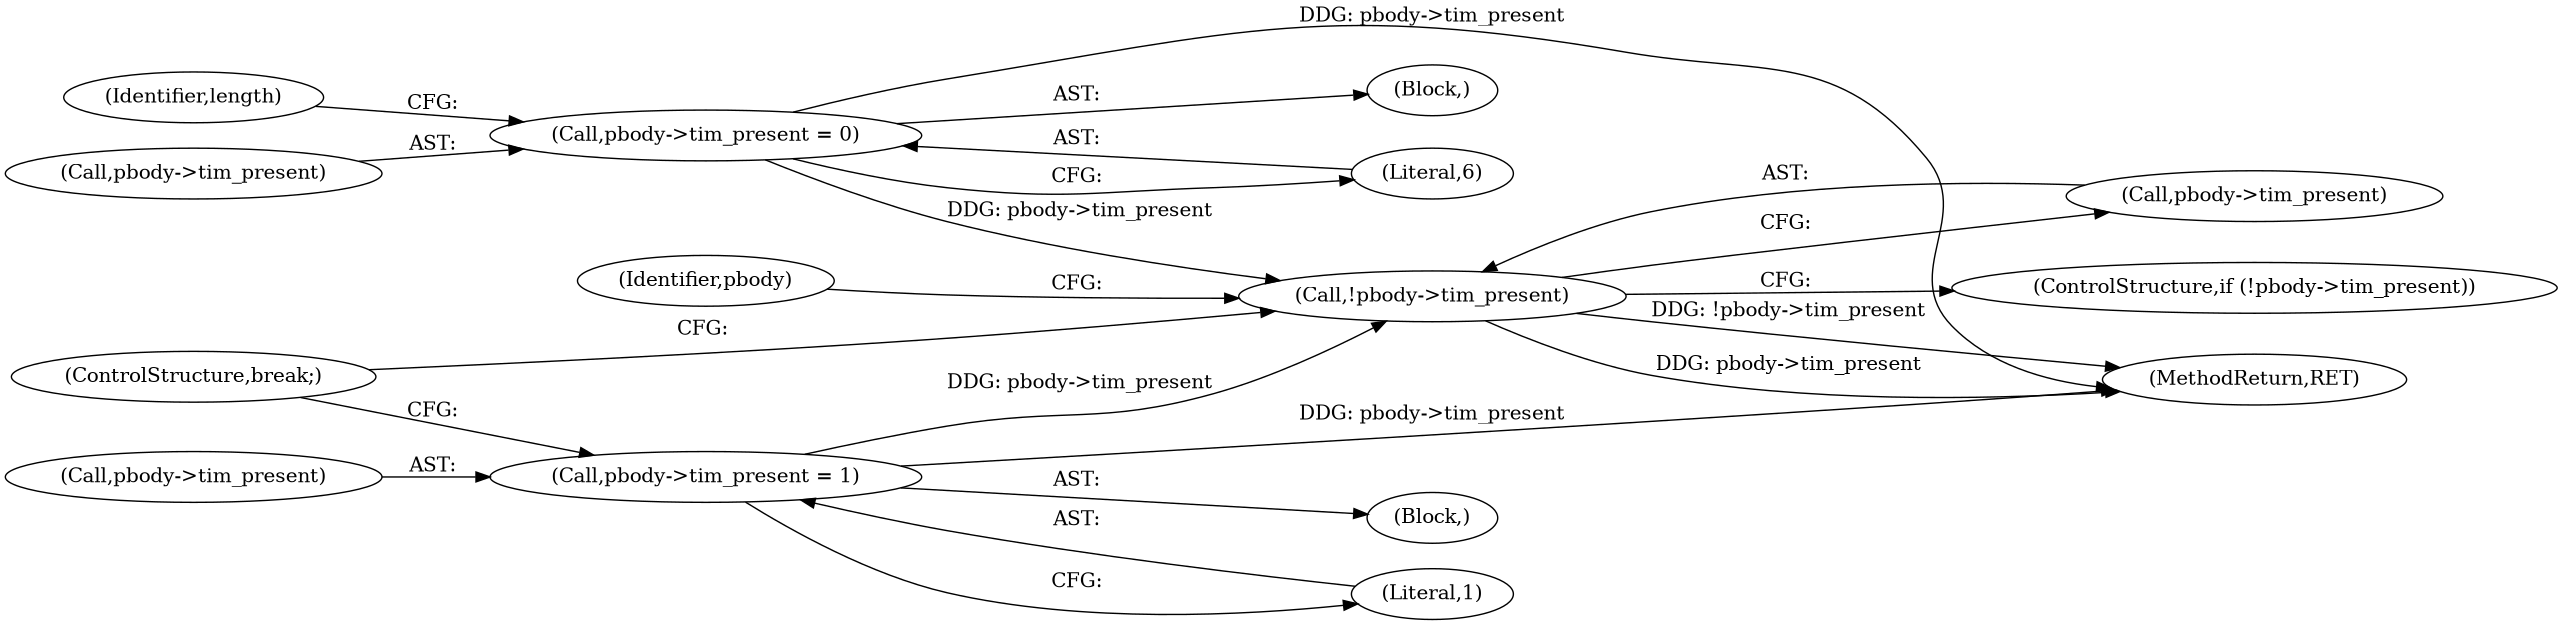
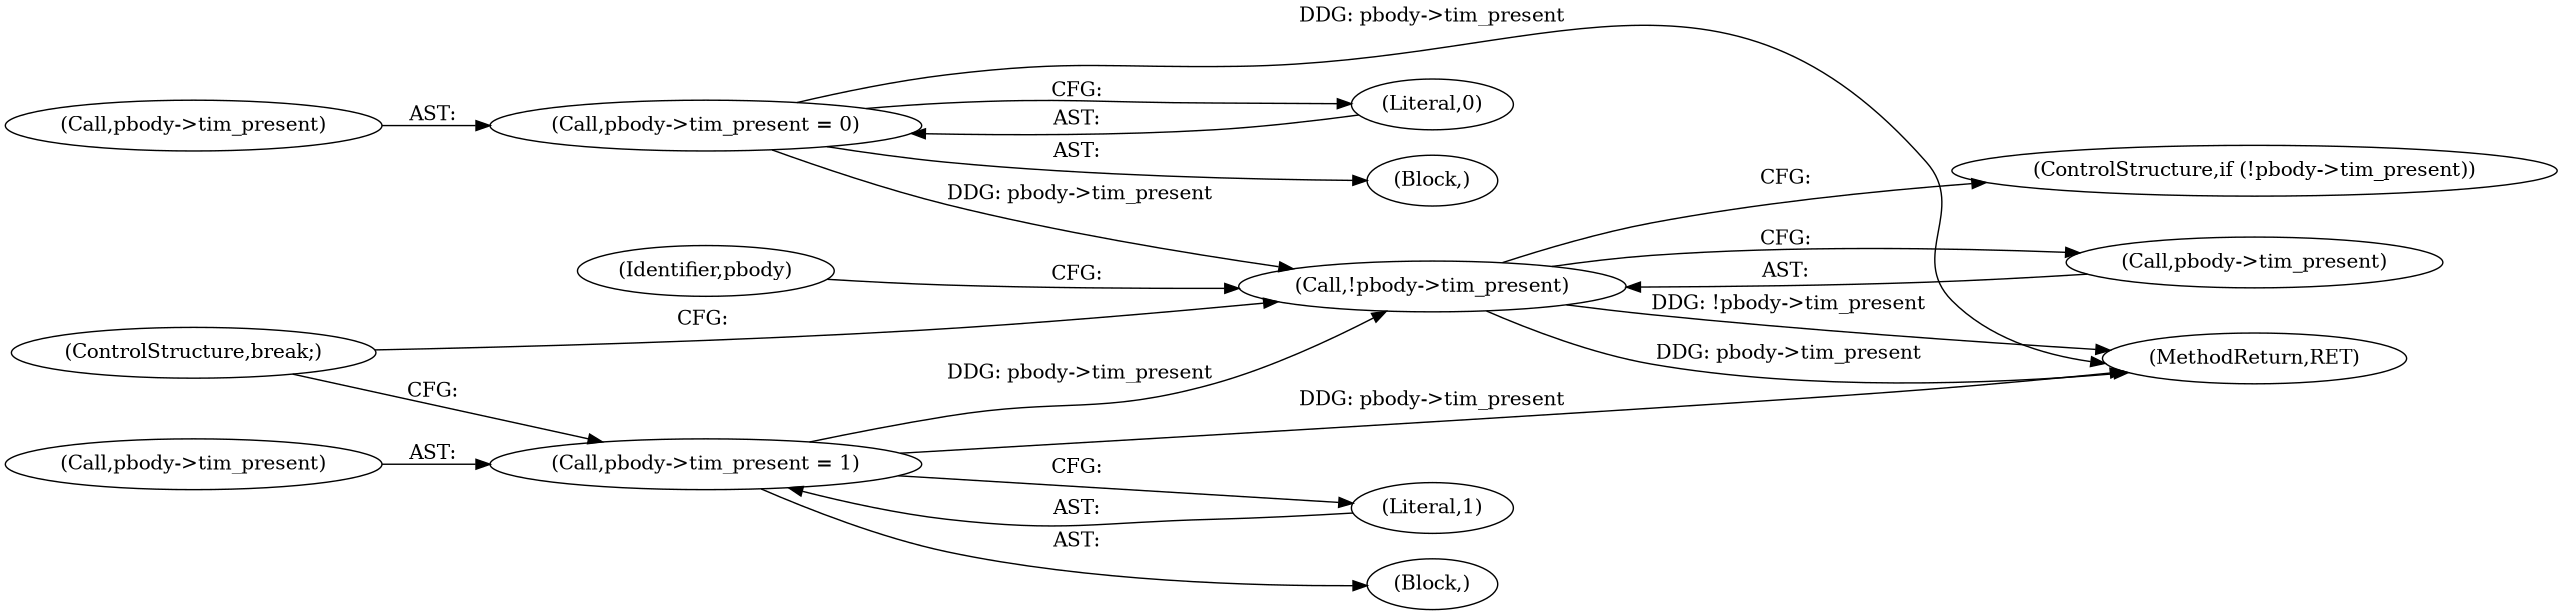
(194, 97) -> none
(1432, 174) -> (1432, 104)
